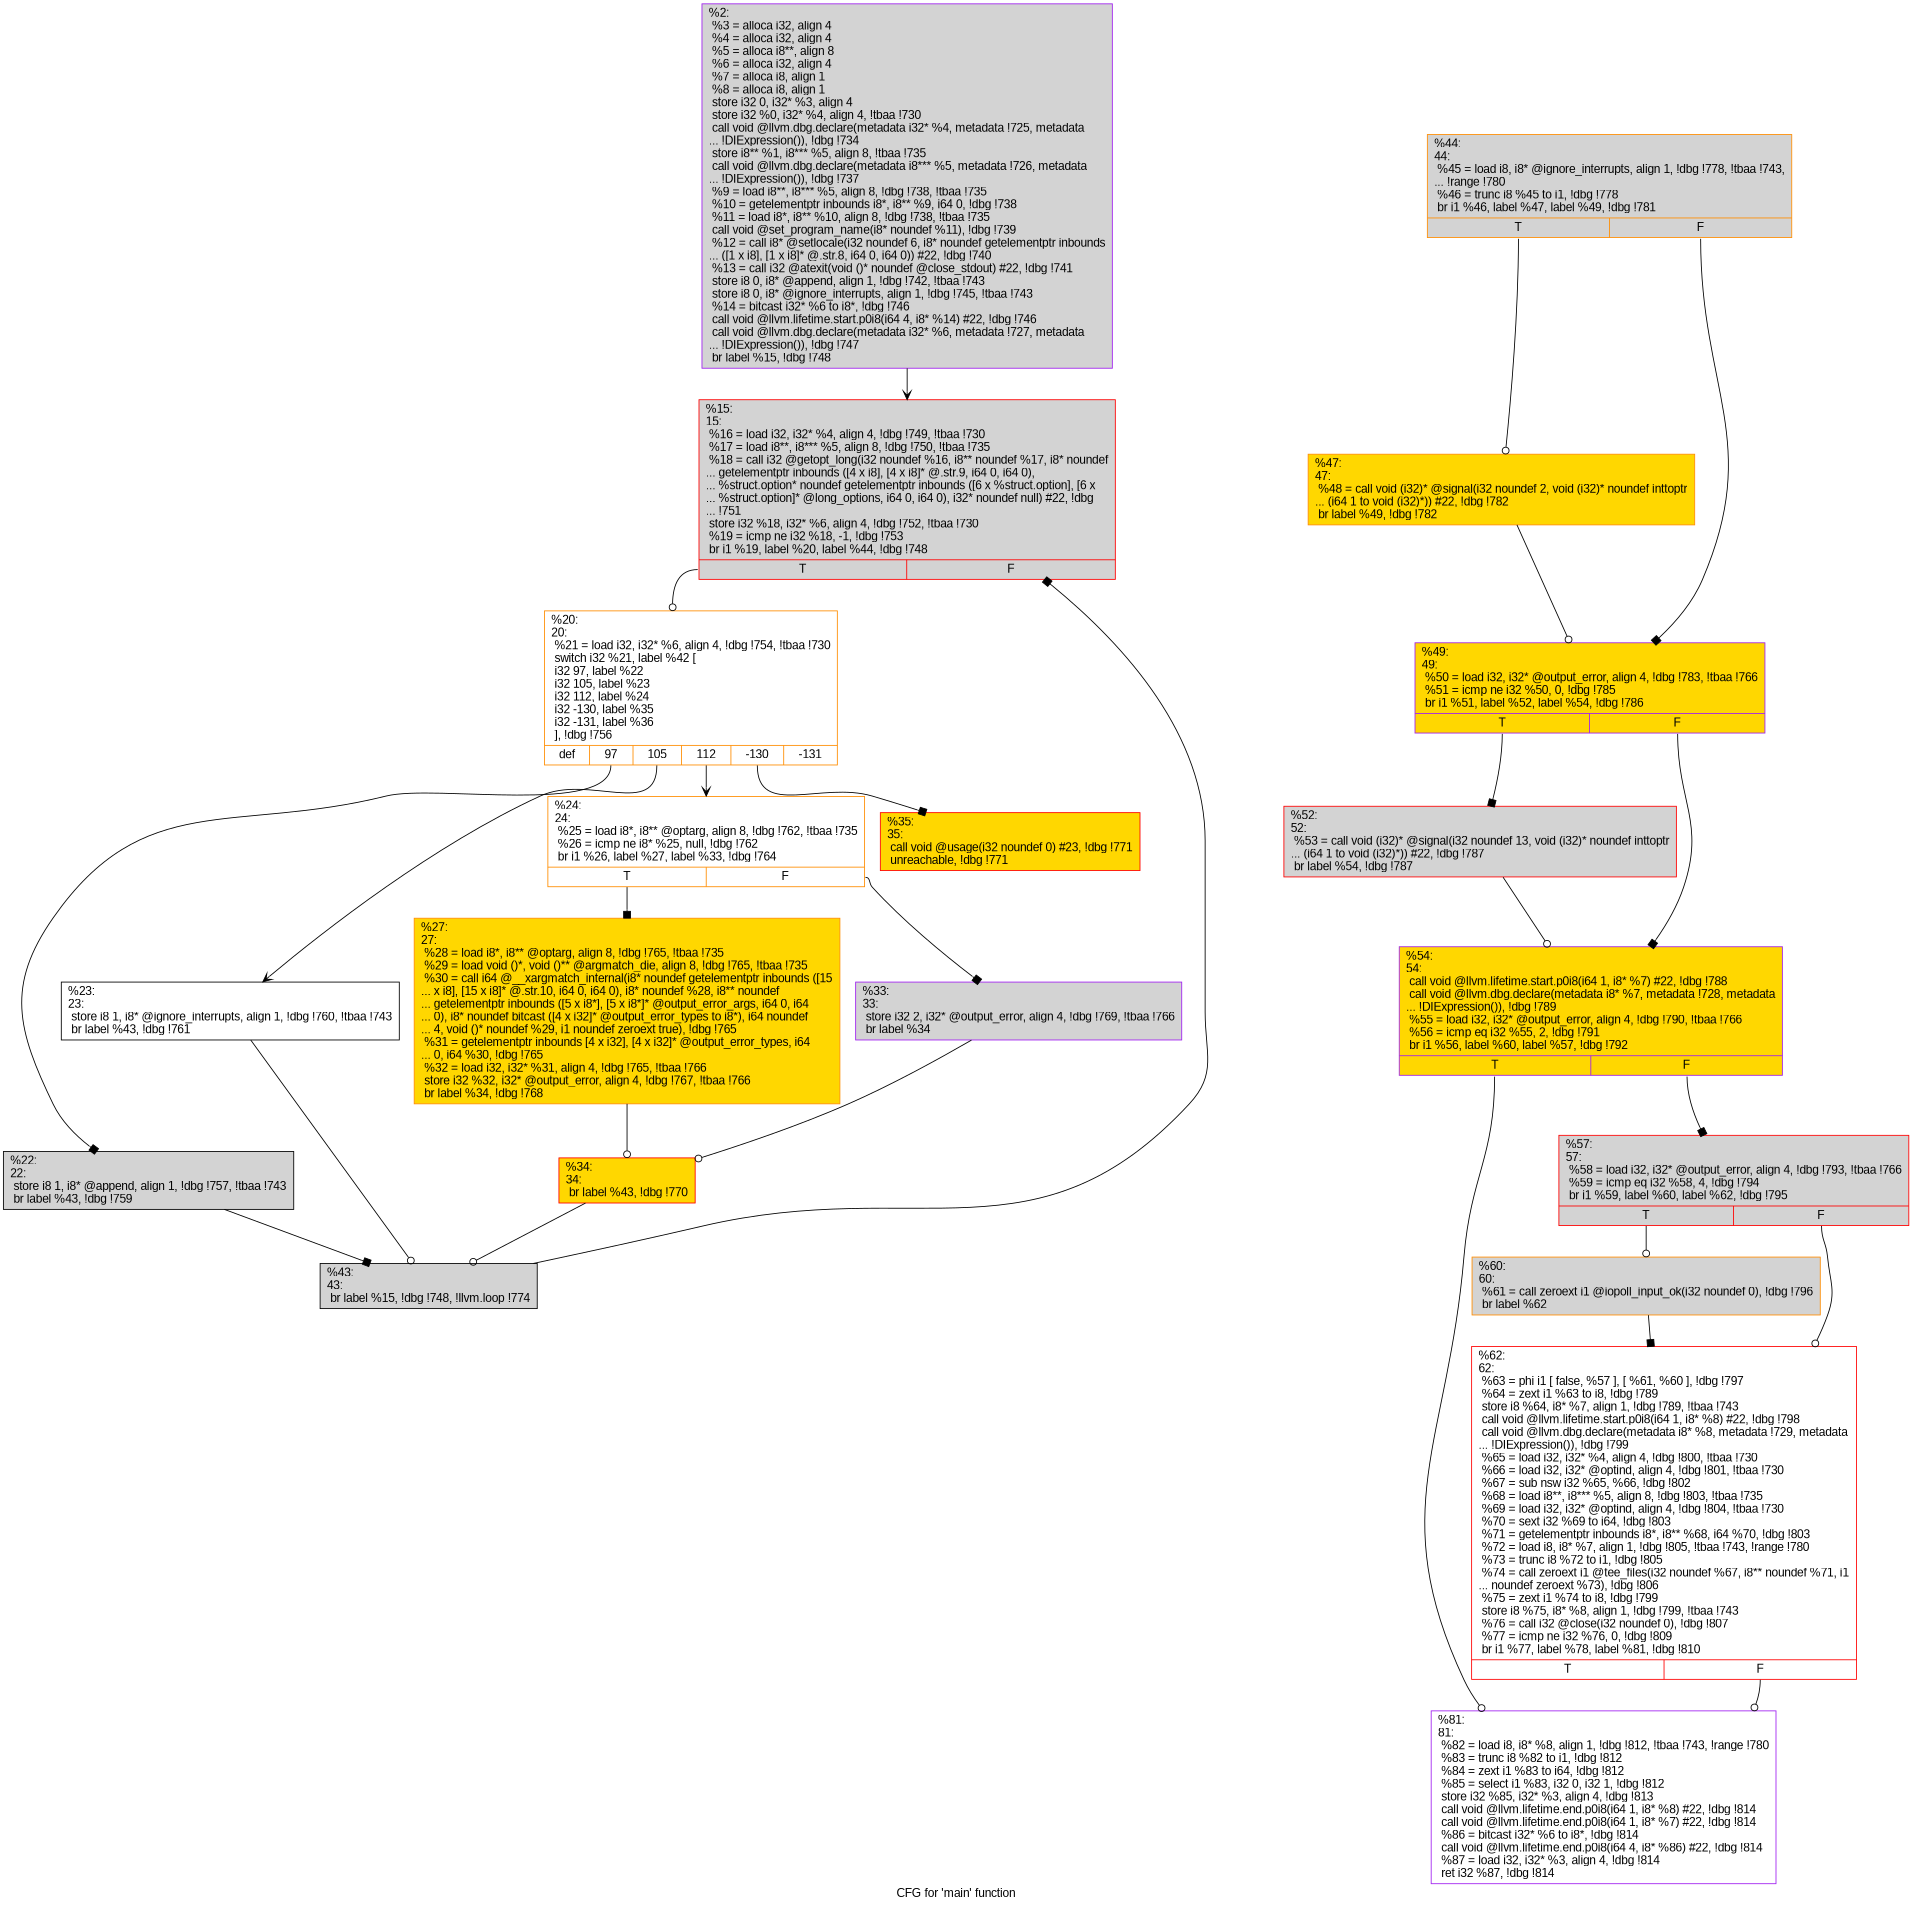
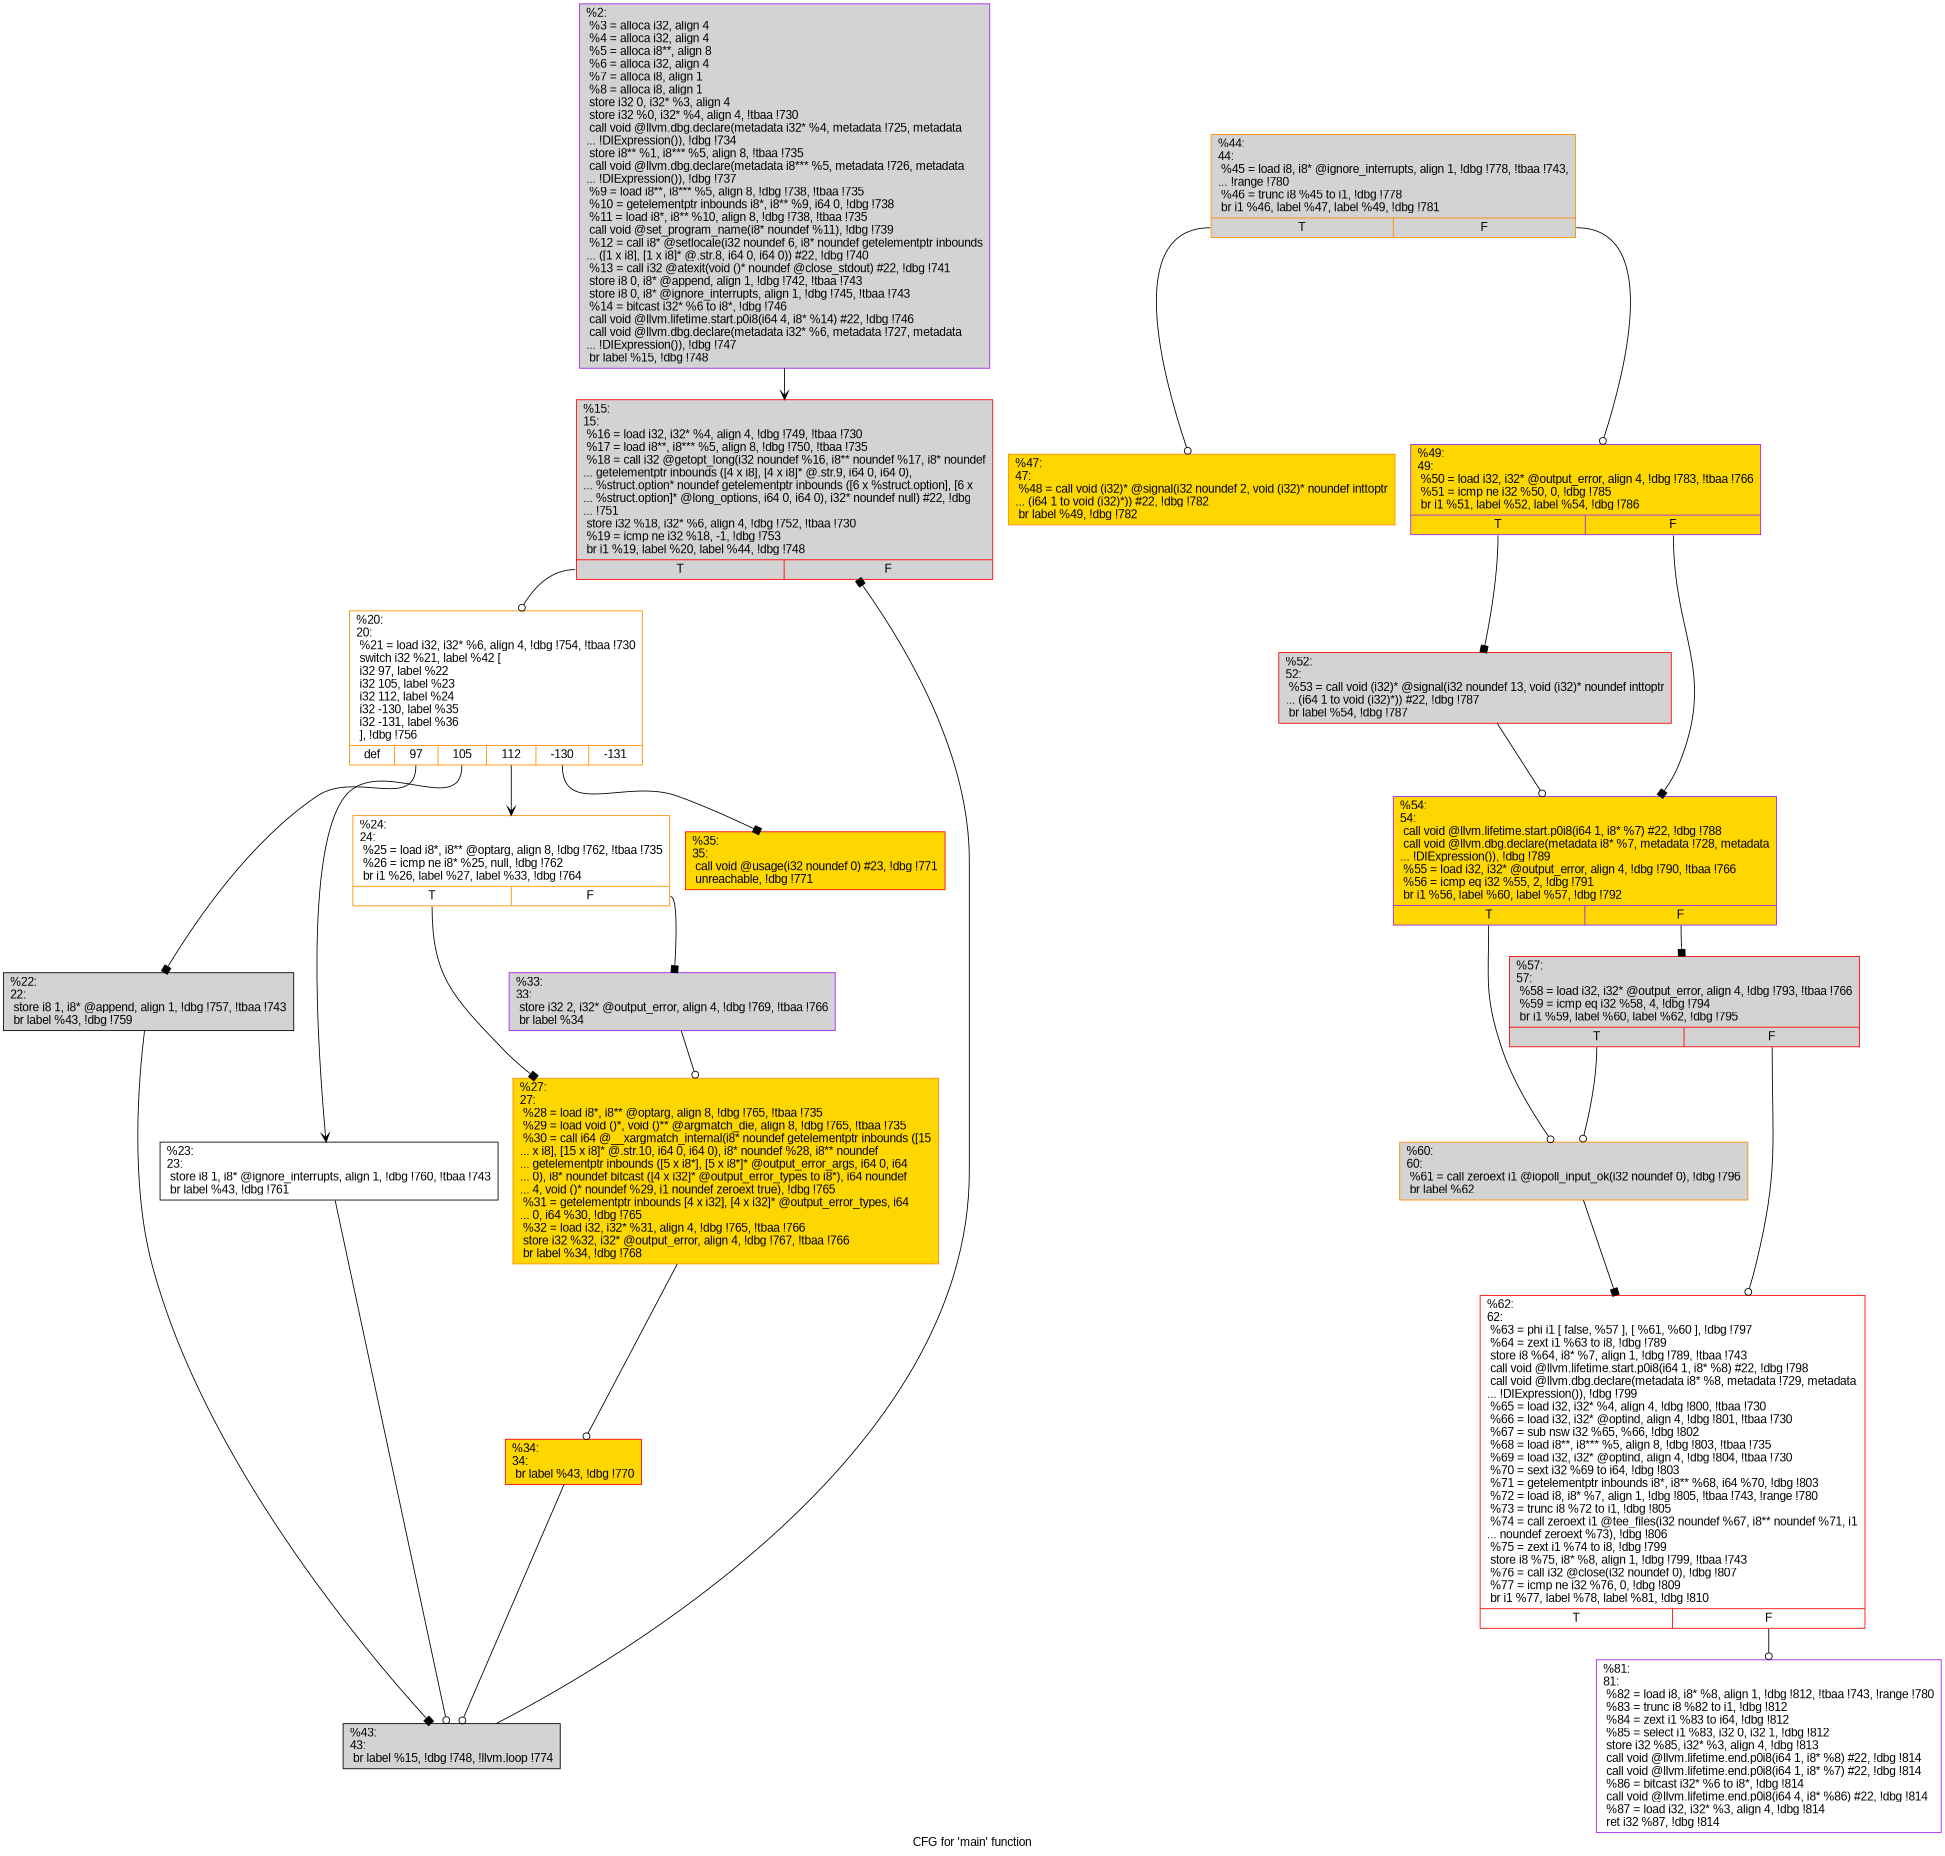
(1727, 446) -> (1629, 319)
(1542, 581) -> none
(840, 1107) -> (688, 1051)
(1443, 1394) -> (1498, 1037)
